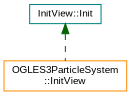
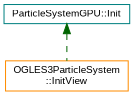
(65, 14) -> (67, 14)
